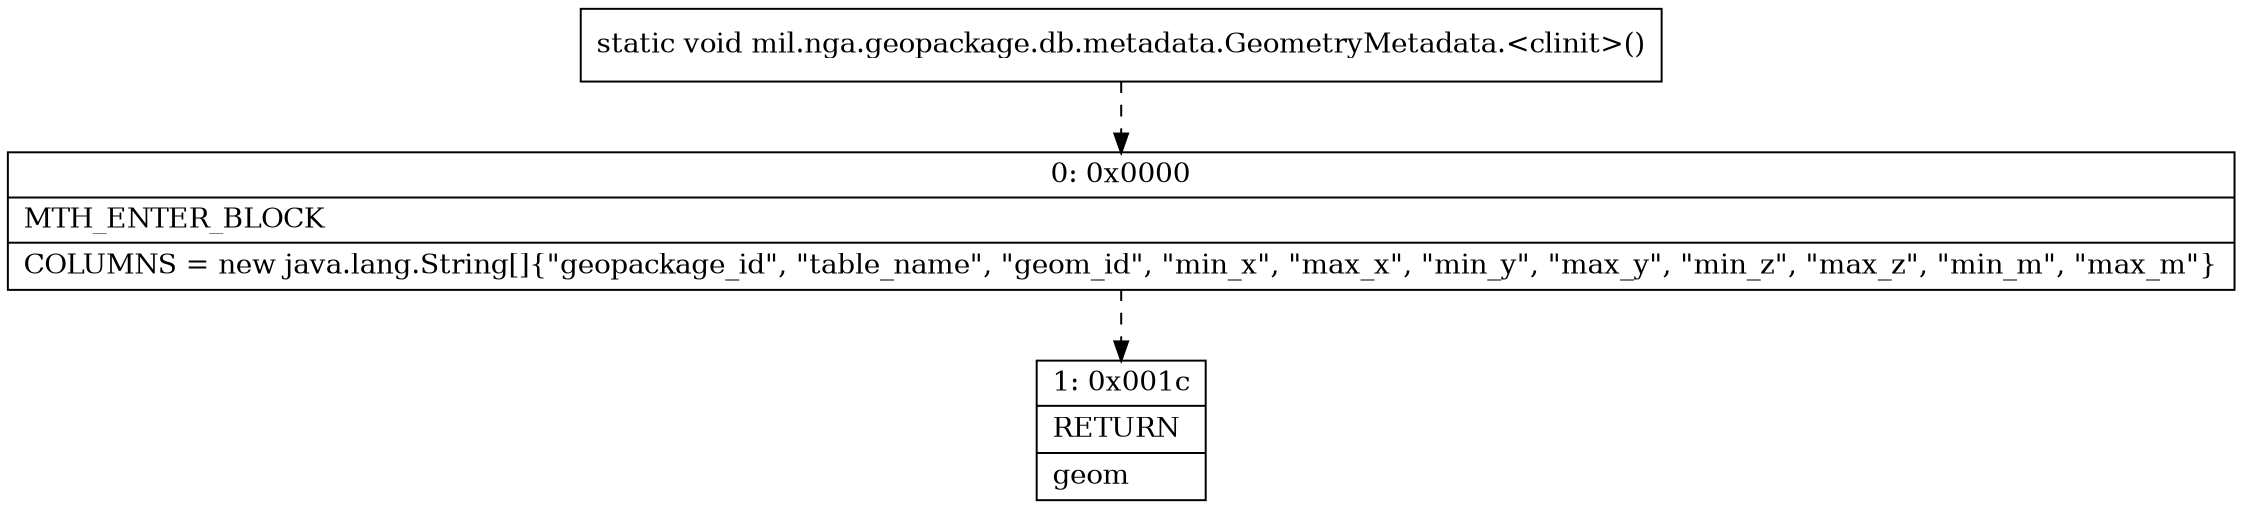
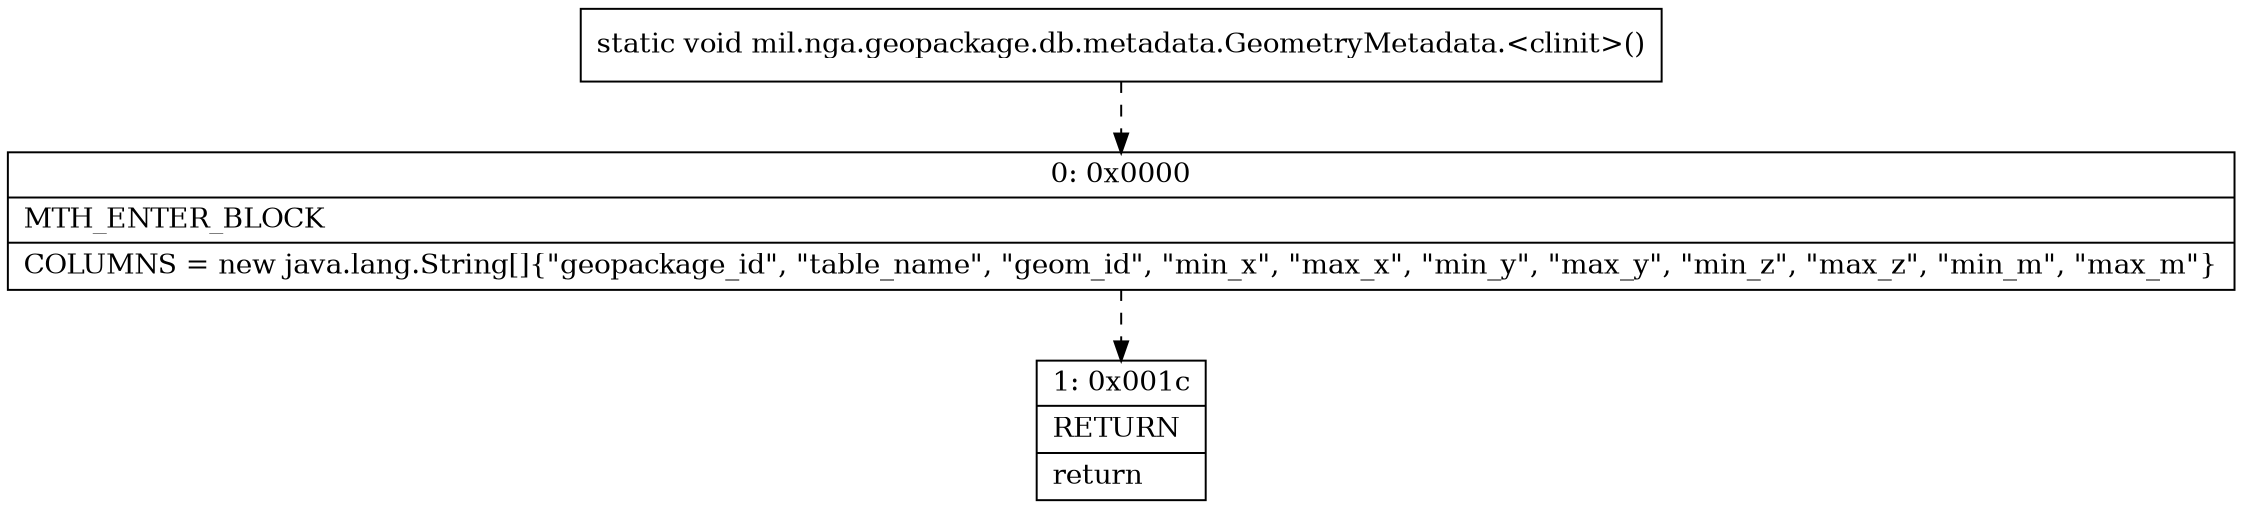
(1092, 476) -> (1098, 476)
